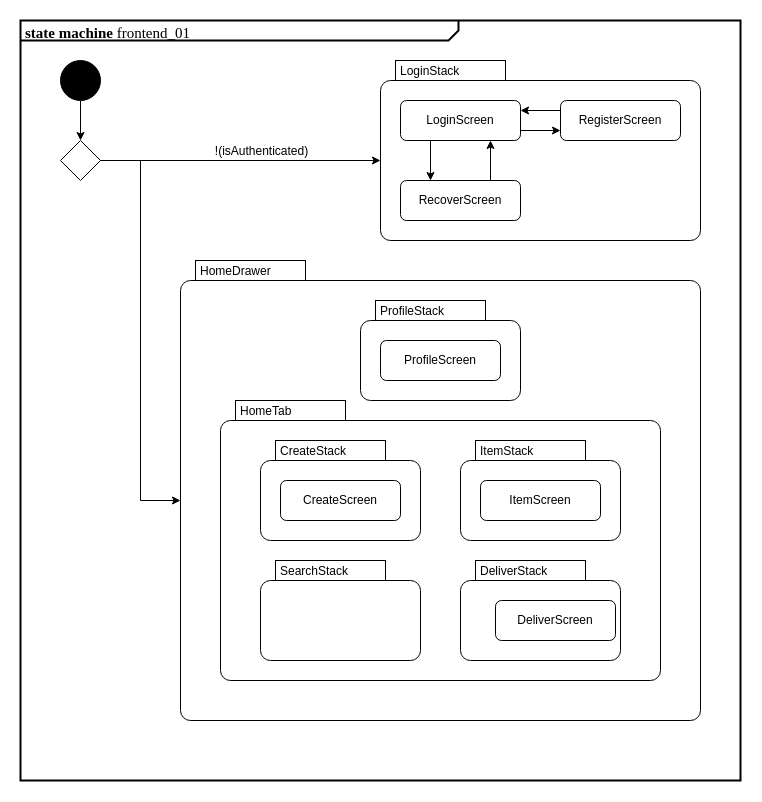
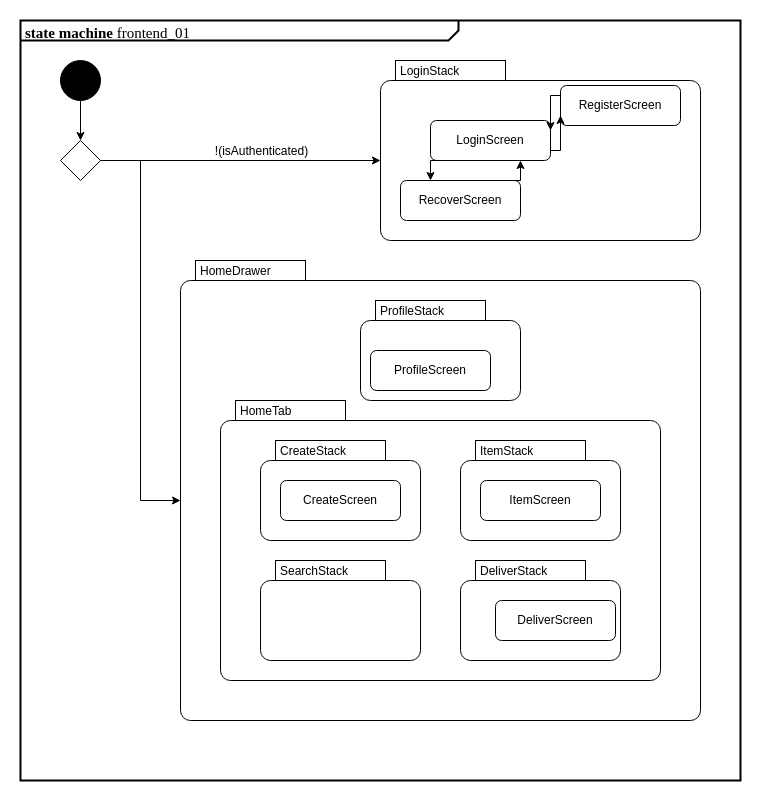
(461, 121) -> (491, 141)
(621, 121) -> (621, 106)
(441, 361) -> (431, 371)
